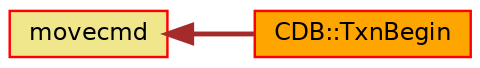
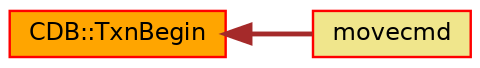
(223, 34) -> (281, 34)
